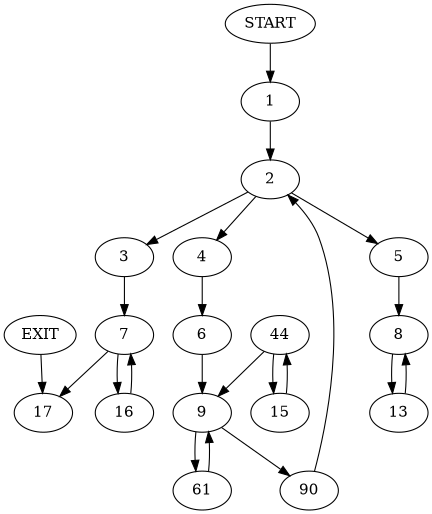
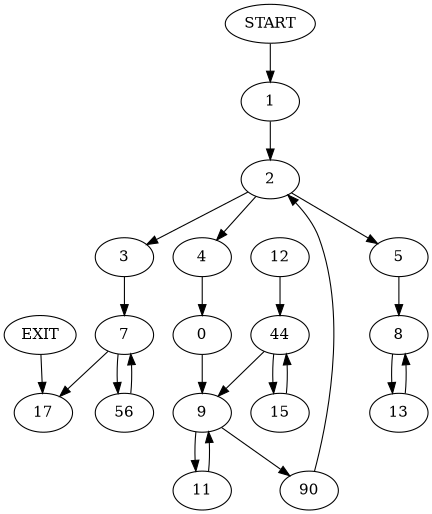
none -> (280, 257)
(202, 335) -> (202, 335)
(124, 413) -> (124, 413)
(202, 491) -> (202, 491)
